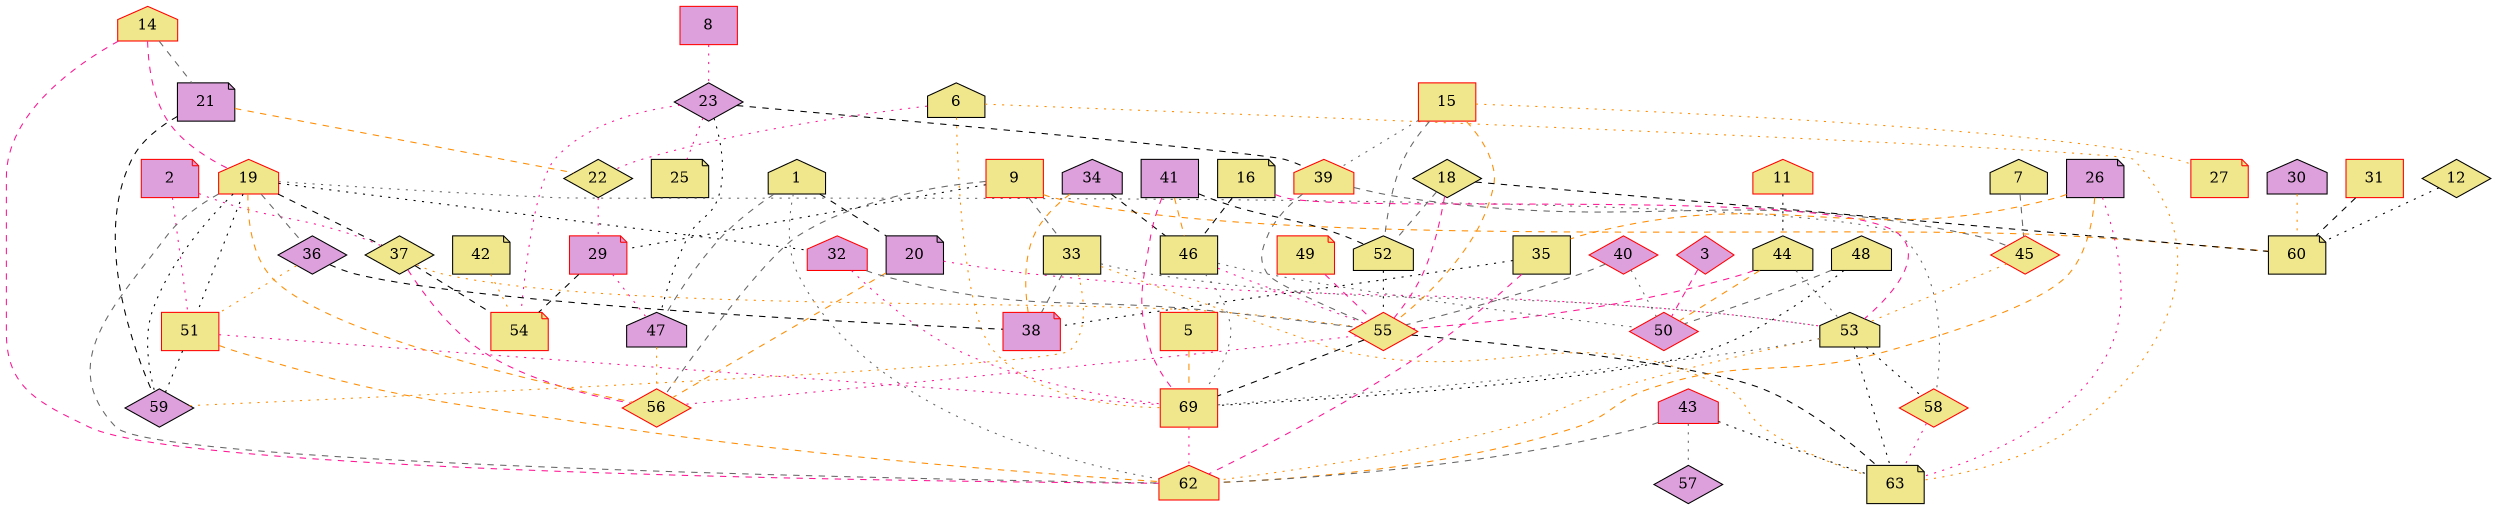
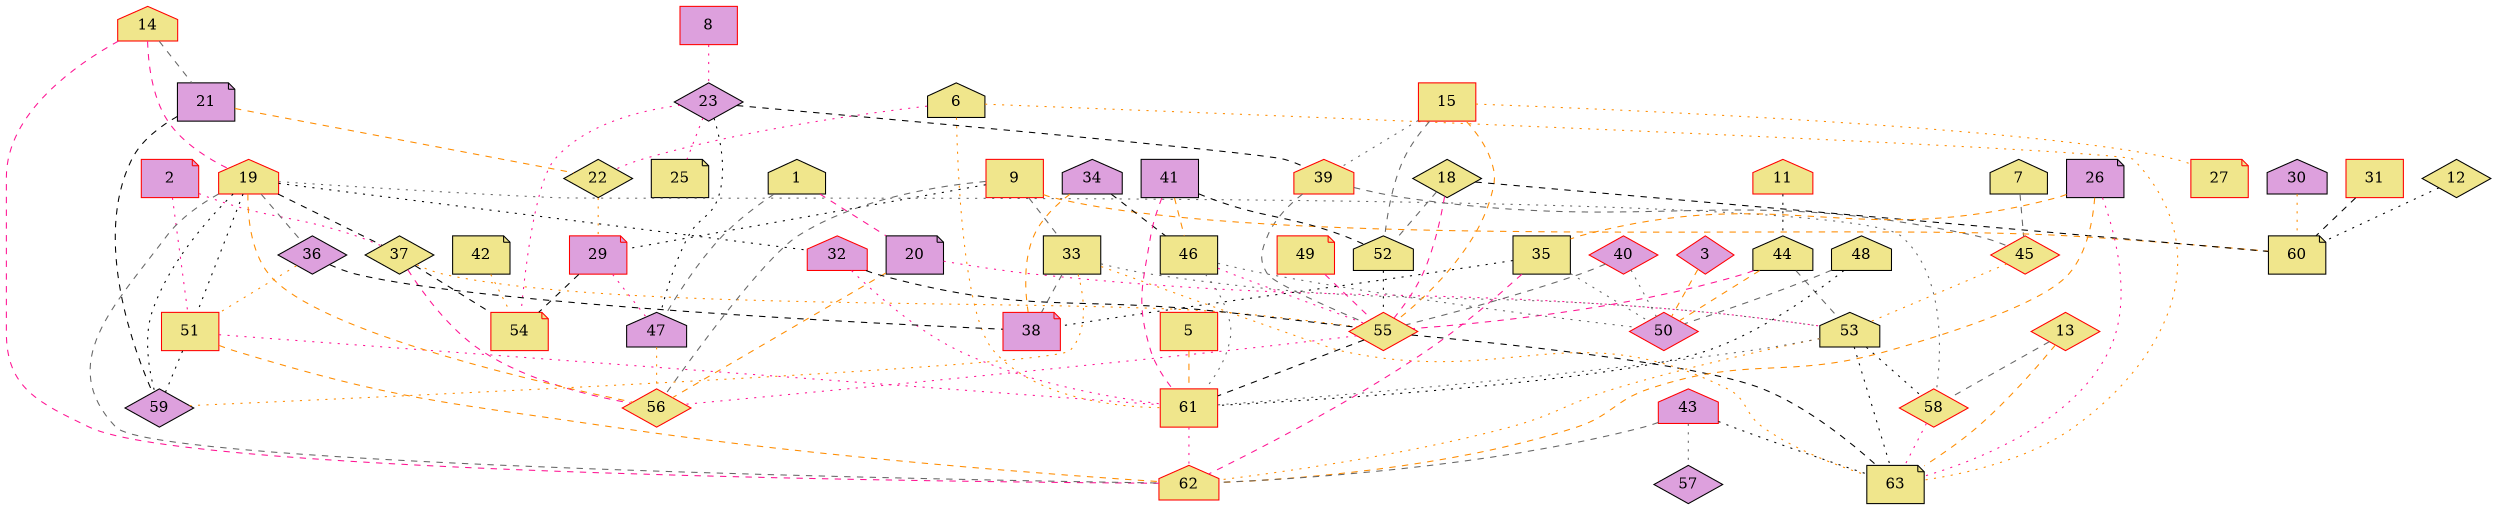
(1246, 178) -> none
(855, 216) -> (855, 216)
(598, 217) -> (598, 217)
none -> (1609, 297)
(1682, 297) -> (1682, 297)
(1820, 297) -> (1820, 297)
(999, 298) -> (999, 298)
none -> (2066, 332)
(919, 396) -> none
(1189, 408) -> (1189, 408)
